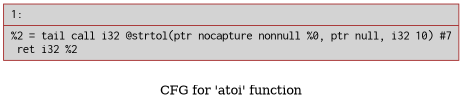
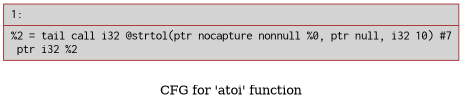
(44, 49) -> (44, 49)
